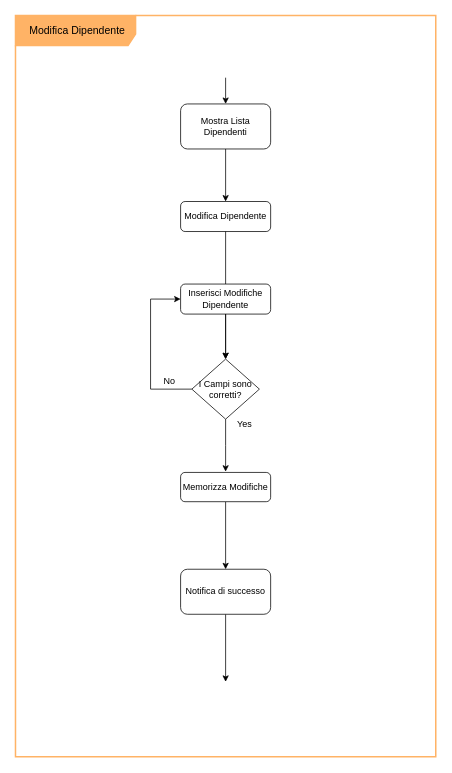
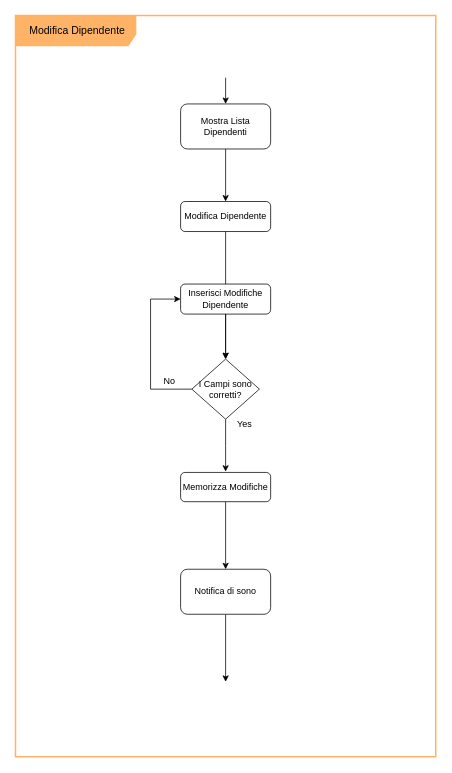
(225, 591) -> (225, 591)
